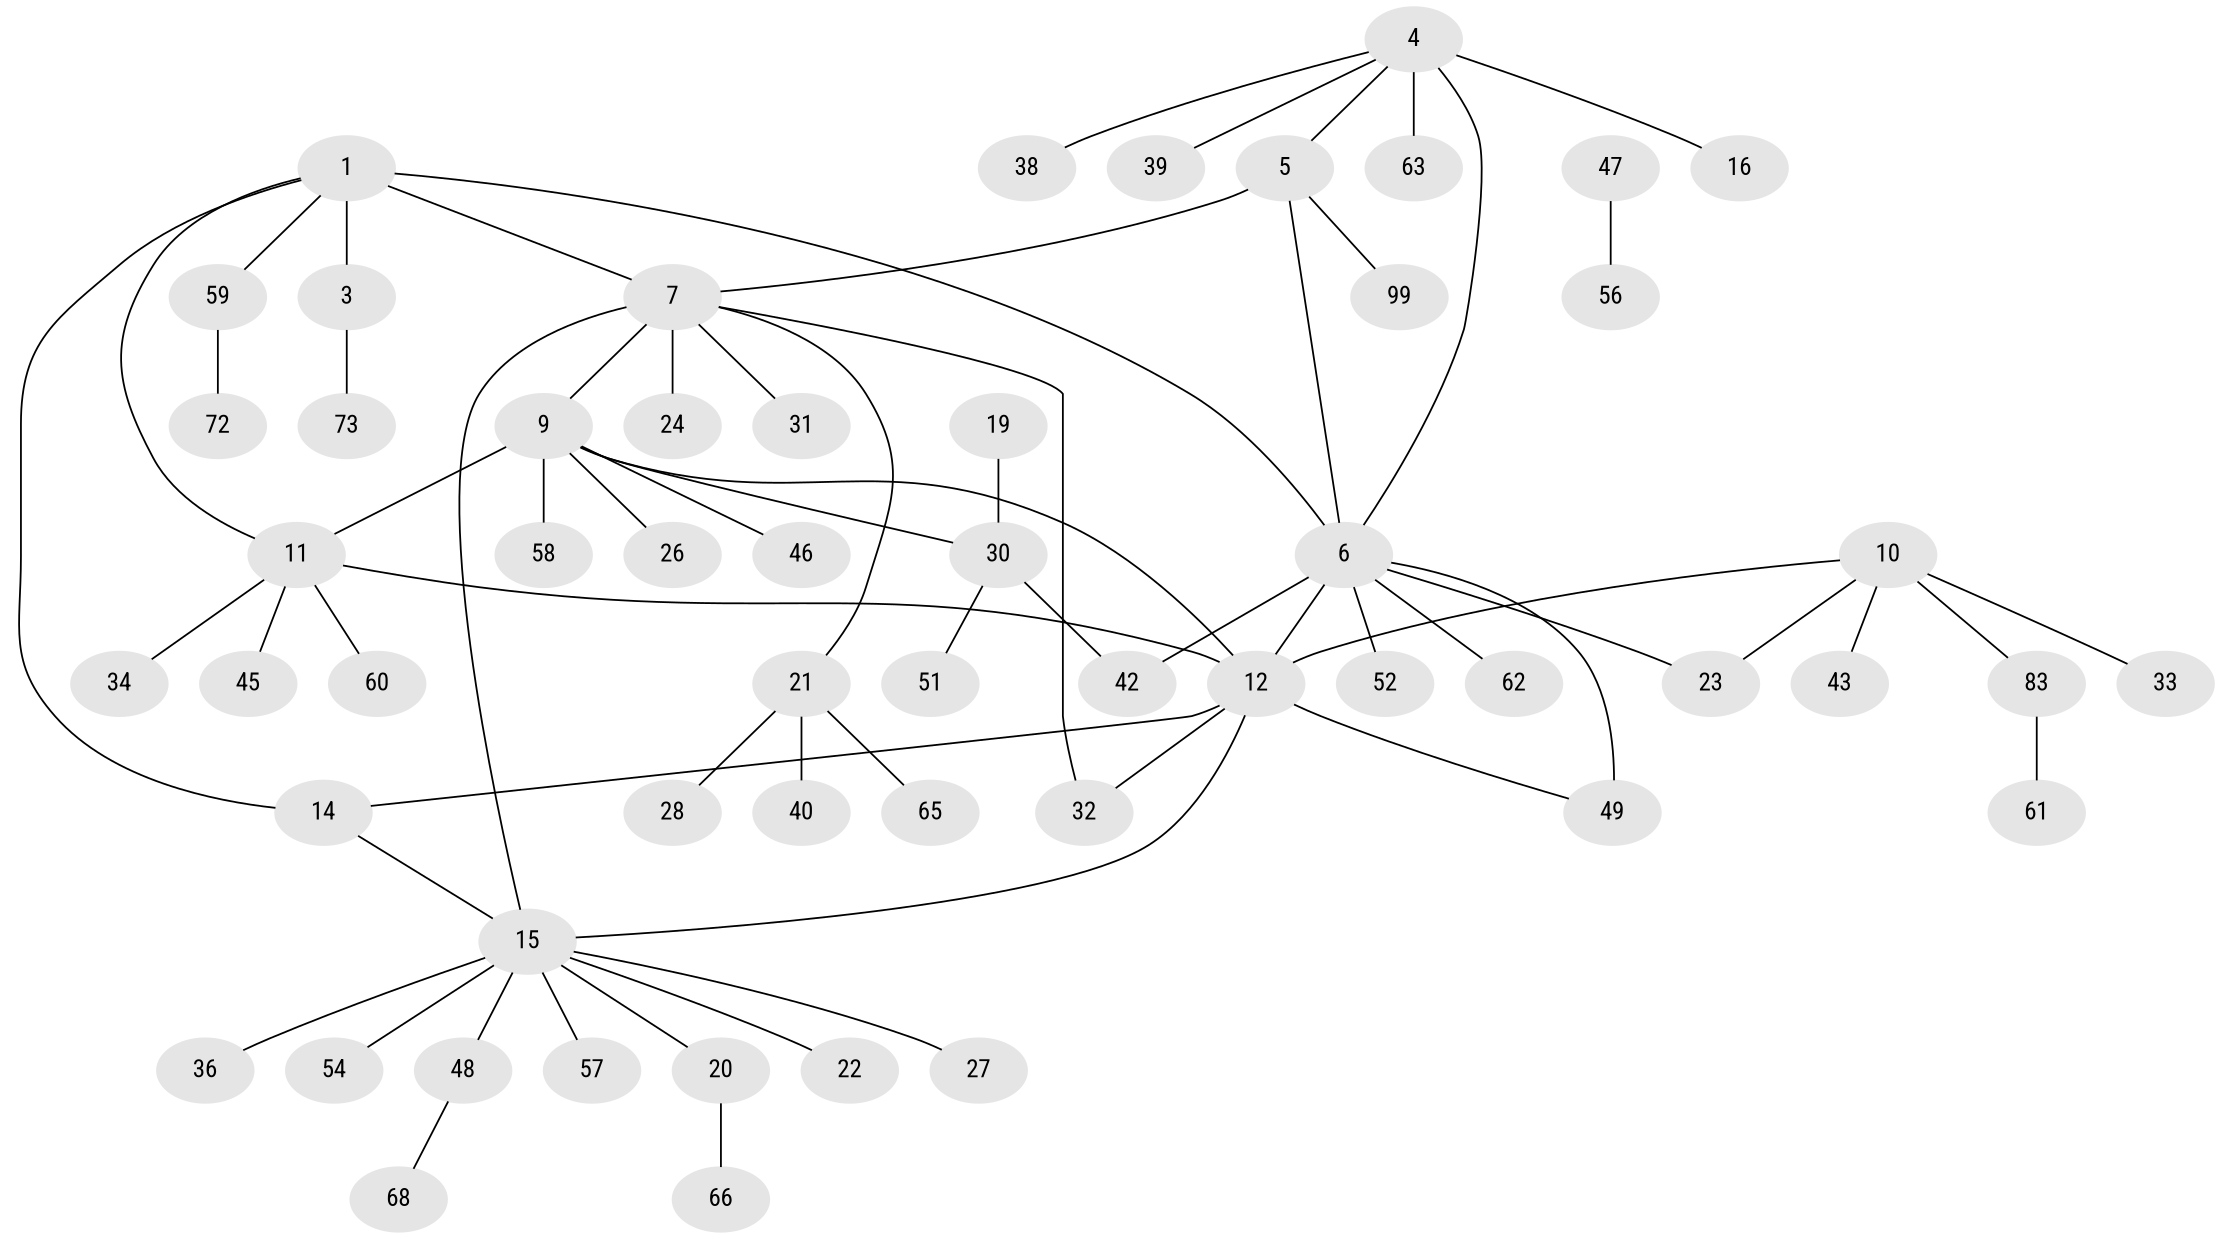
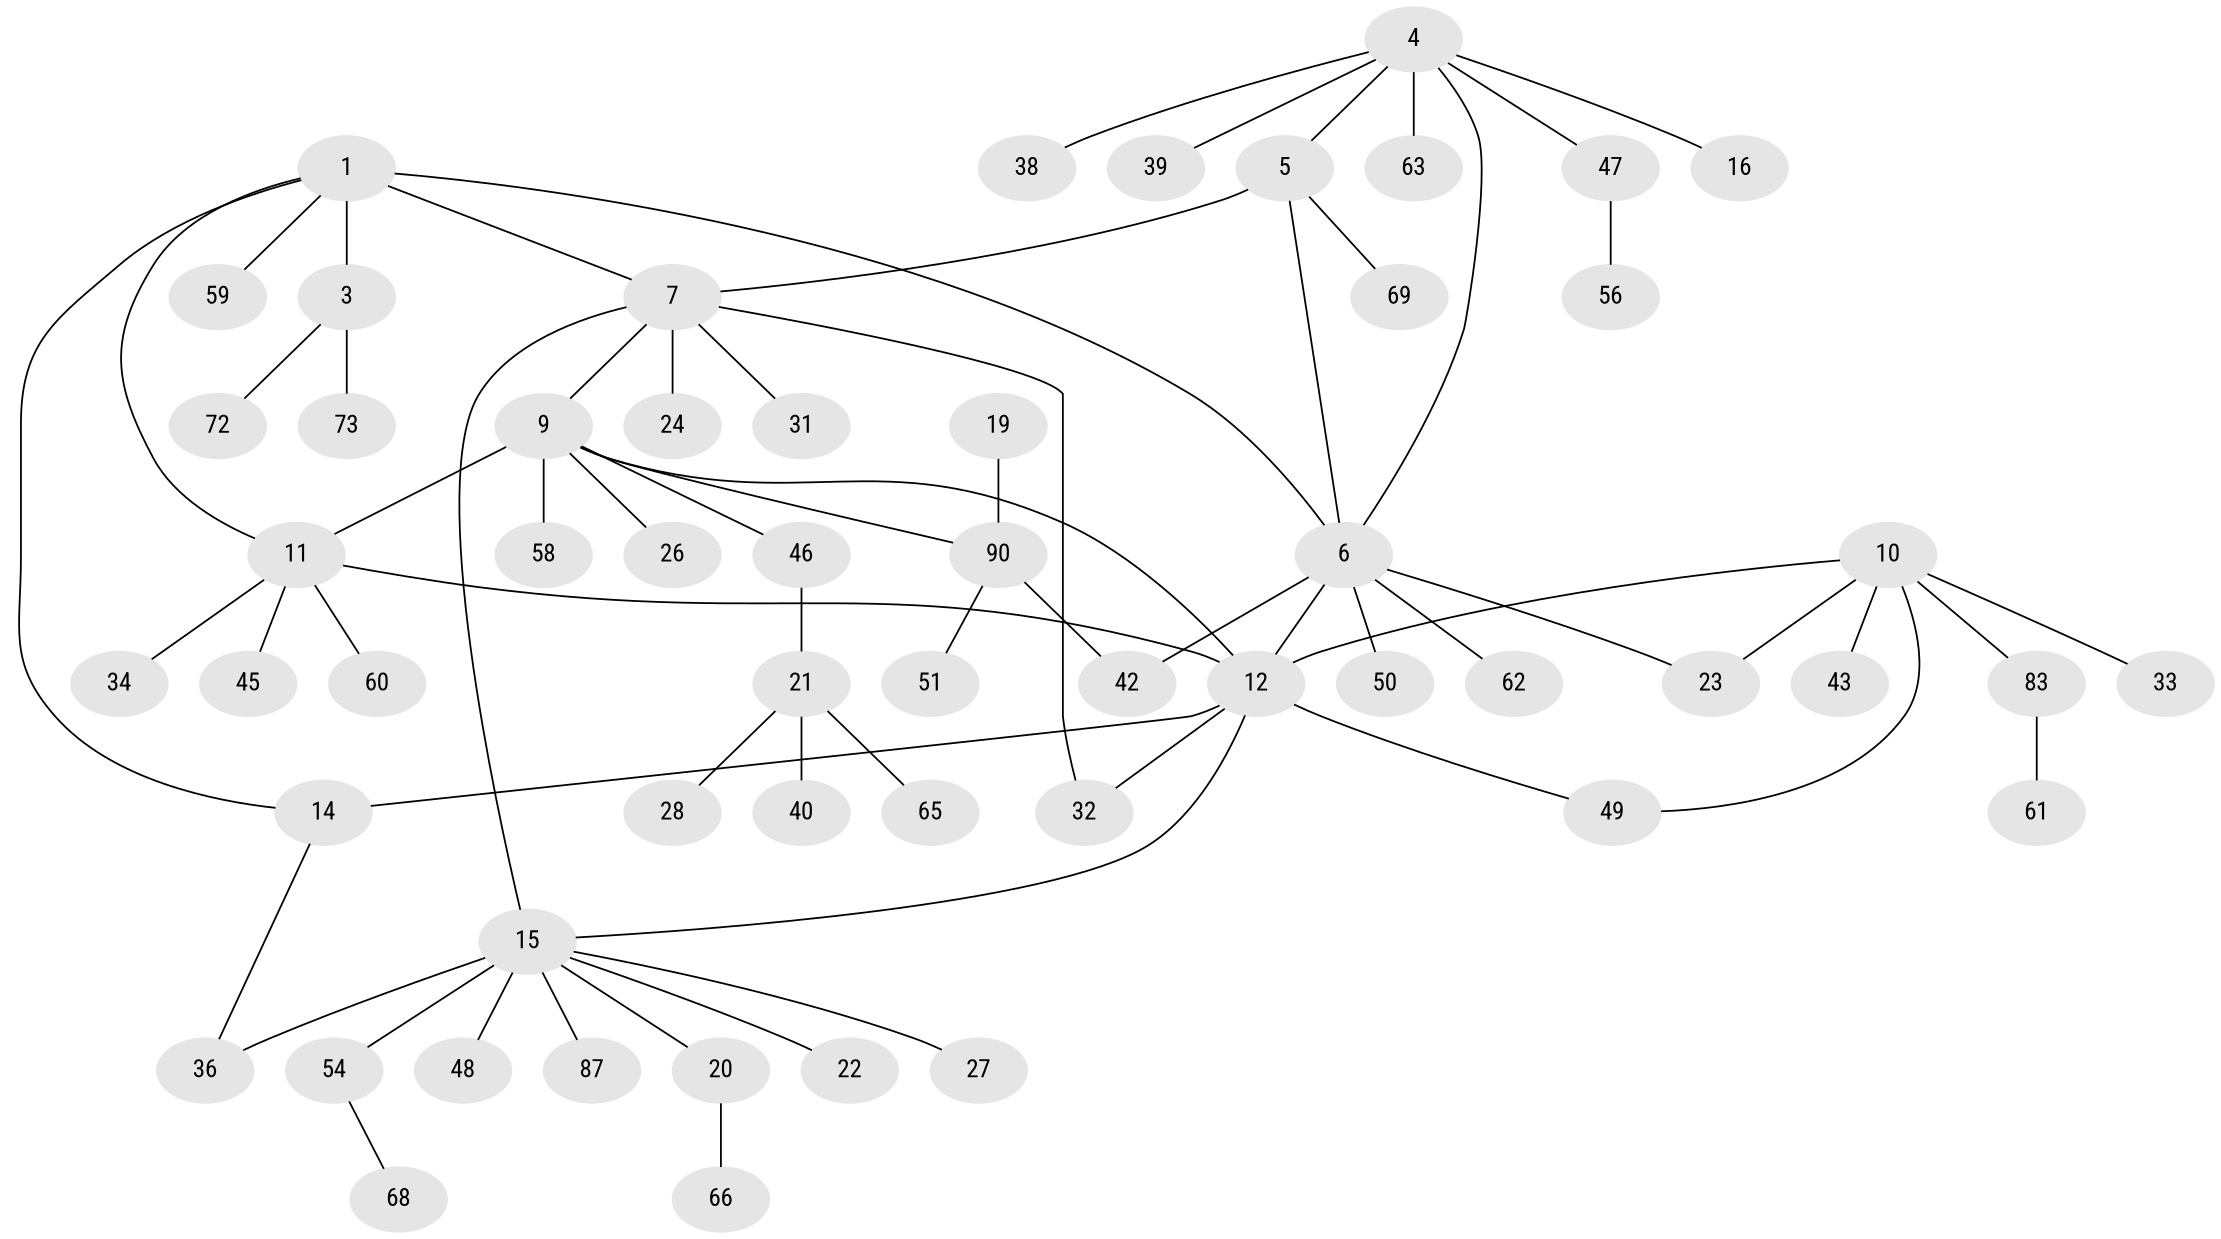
none -> (1512, 104)
(1399, 297) -> (1399, 297)
(218, 362) -> (283, 361)
(888, 442) -> (801, 620)
(998, 555) -> (998, 555)
(1564, 637) -> (1855, 761)
(1385, 684) -> (1385, 684)
(425, 877) -> (265, 941)
(592, 1071) -> (592, 1071)
(431, 1135) -> (366, 1135)
